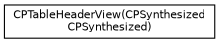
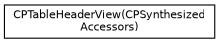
(110, 22) -> (110, 22)
